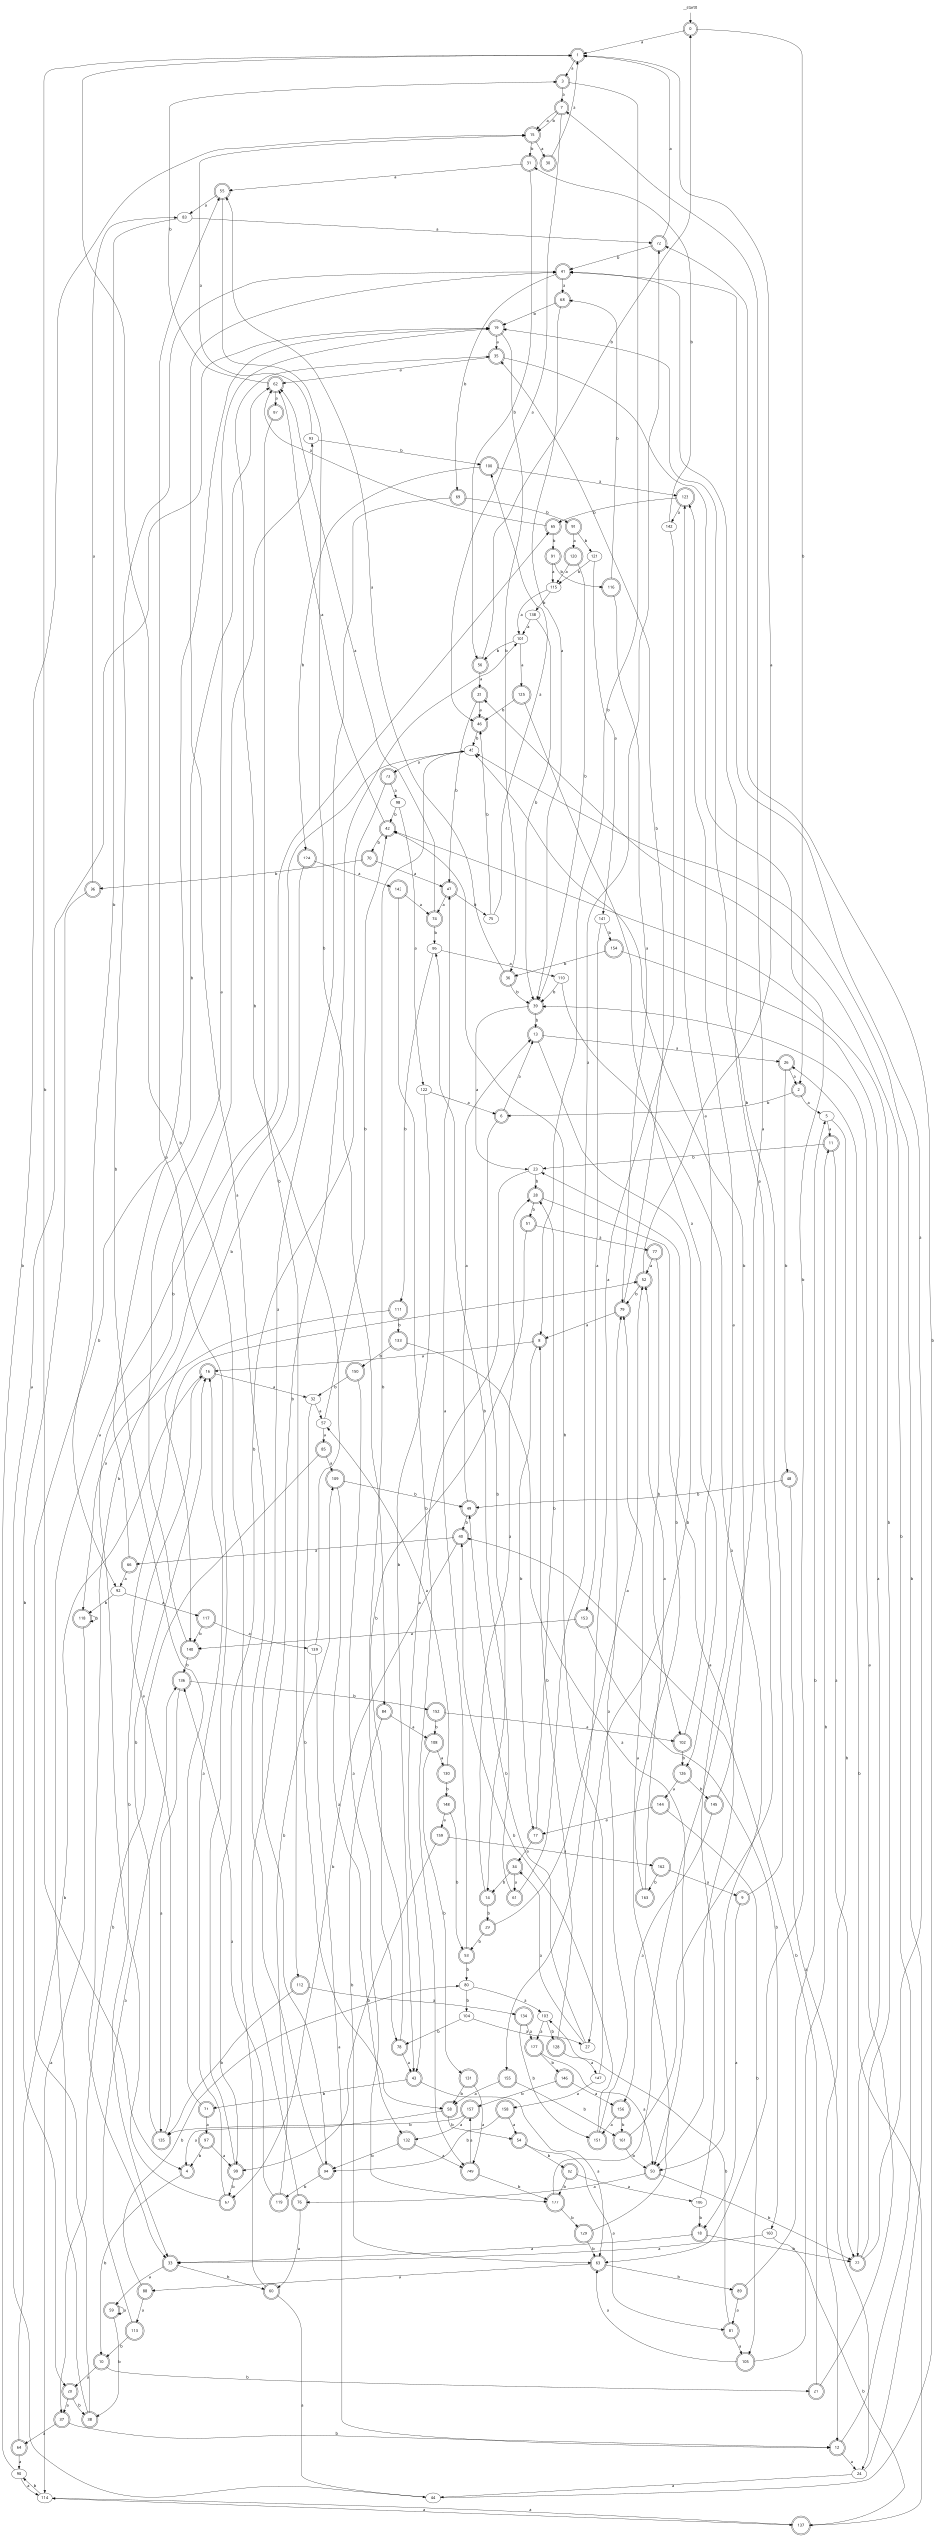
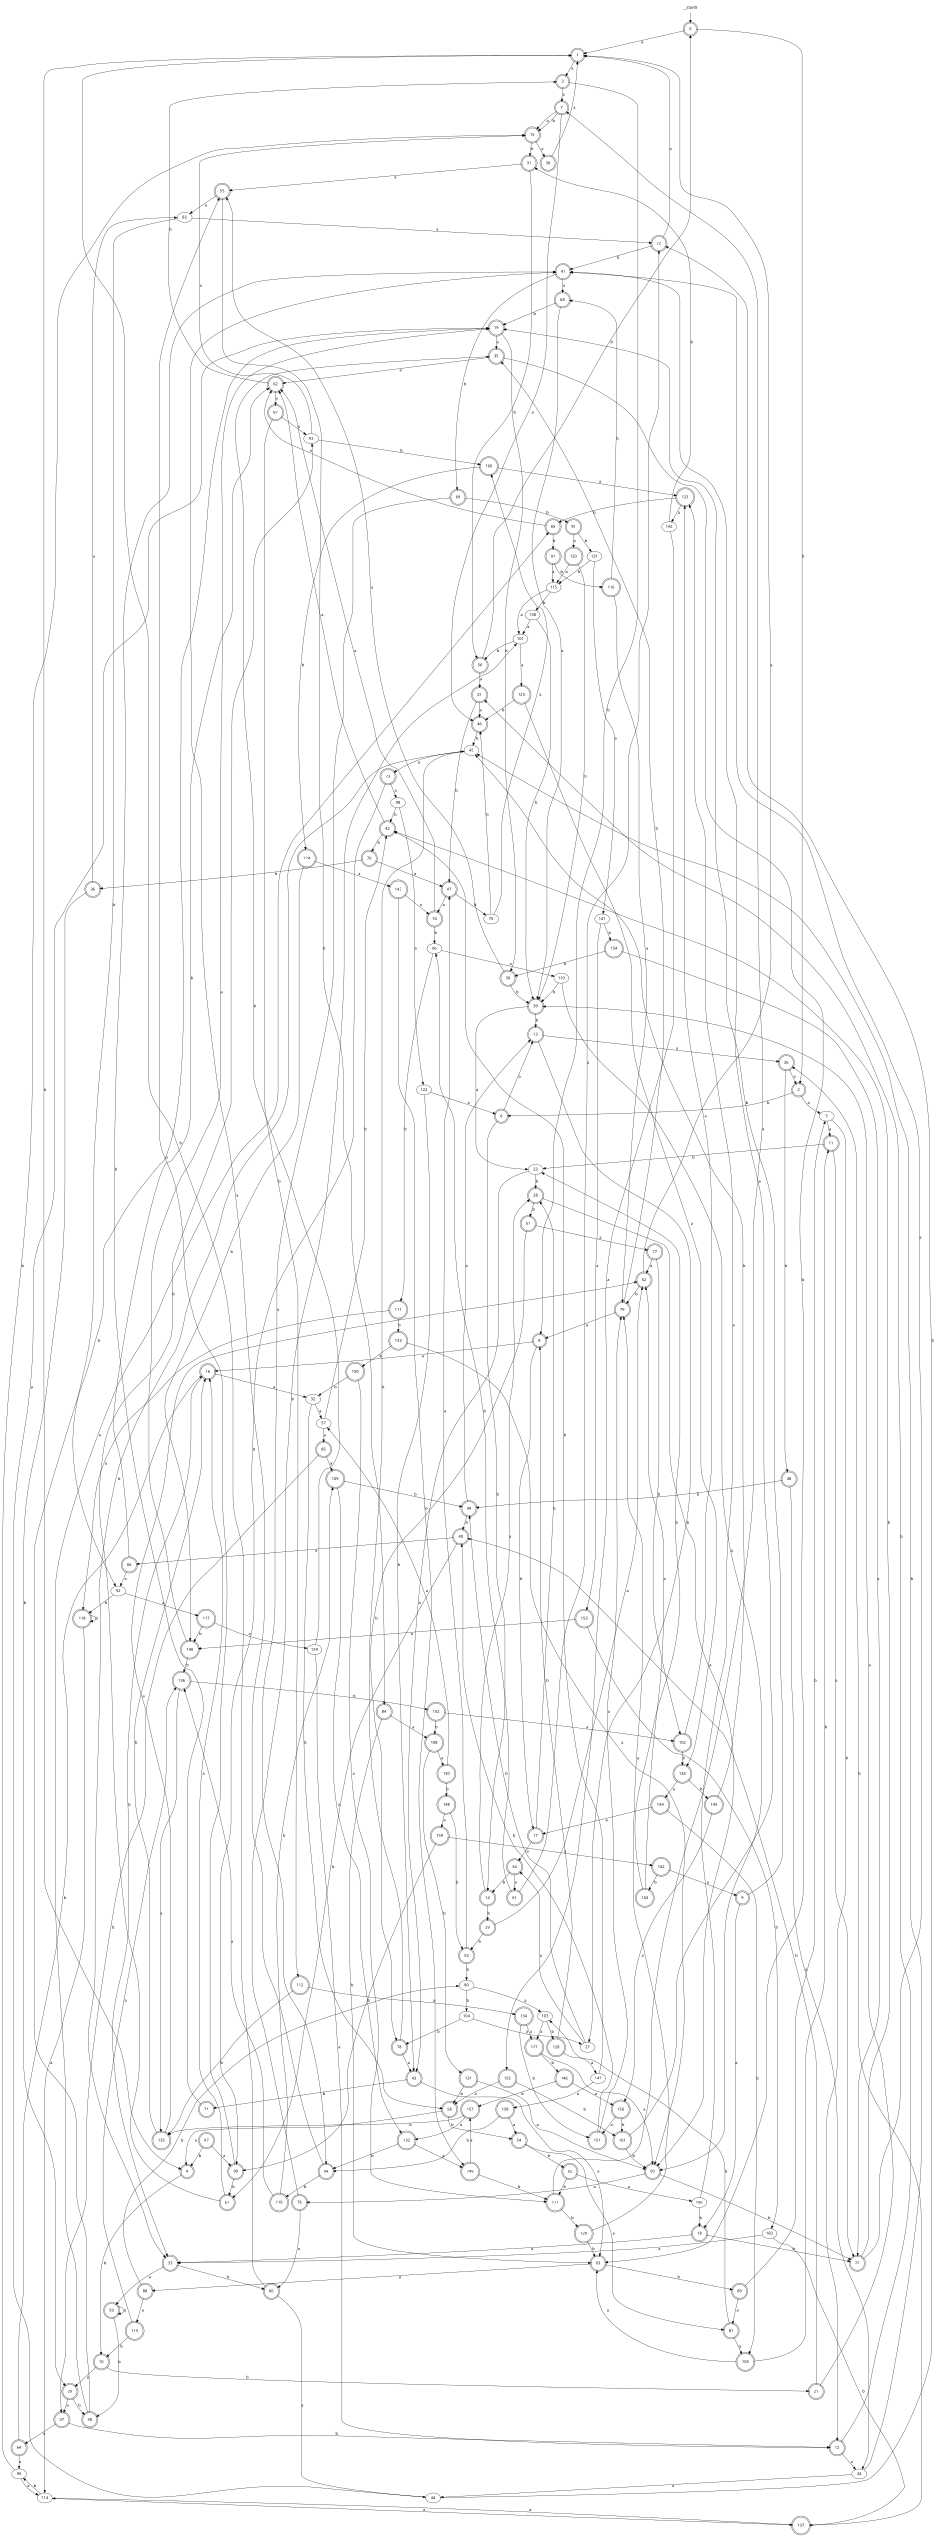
none -> (293, 425)
(206, 2123) -> none
(482, 2123) -> (552, 2133)
